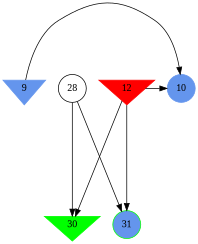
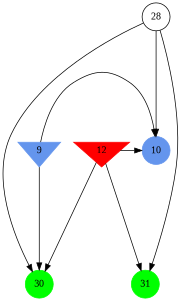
none -> (156, 80)
none -> (39, 215)
(72, 225) -> (39, 284)
(127, 225) -> (145, 284)
